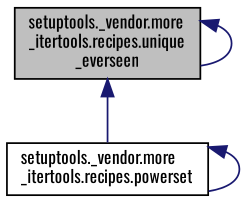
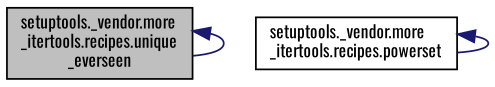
(108, 120) -> none
